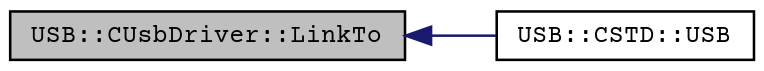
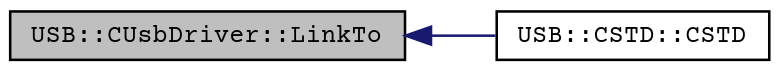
(625, 36) -> (633, 36)
